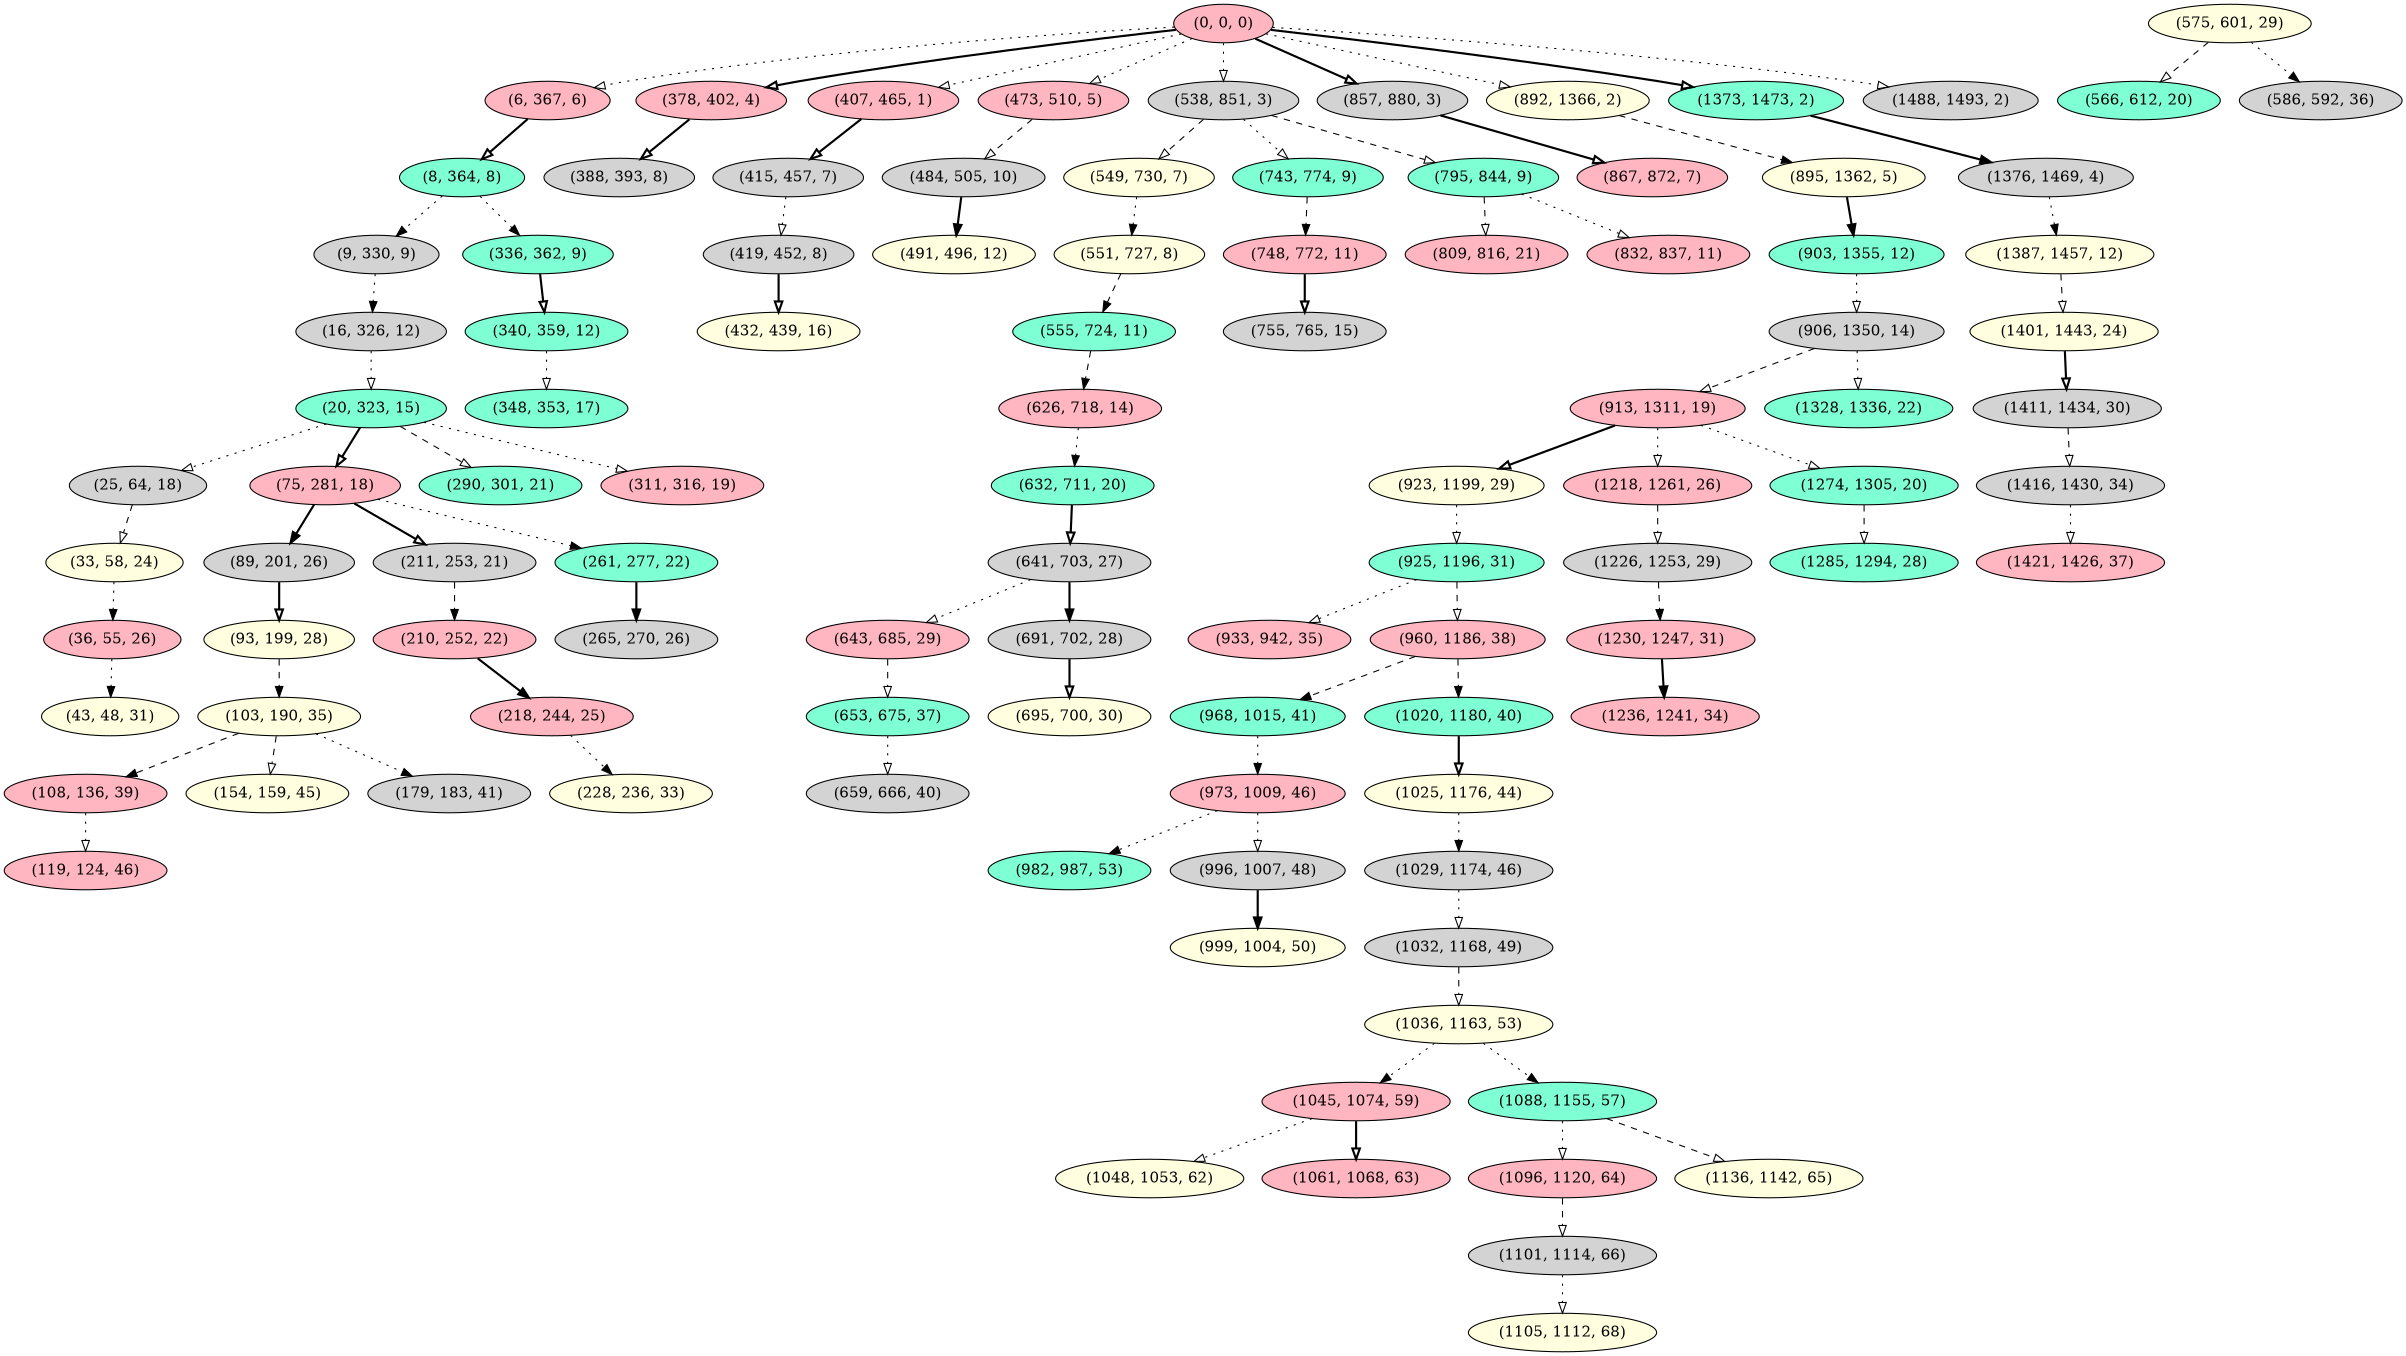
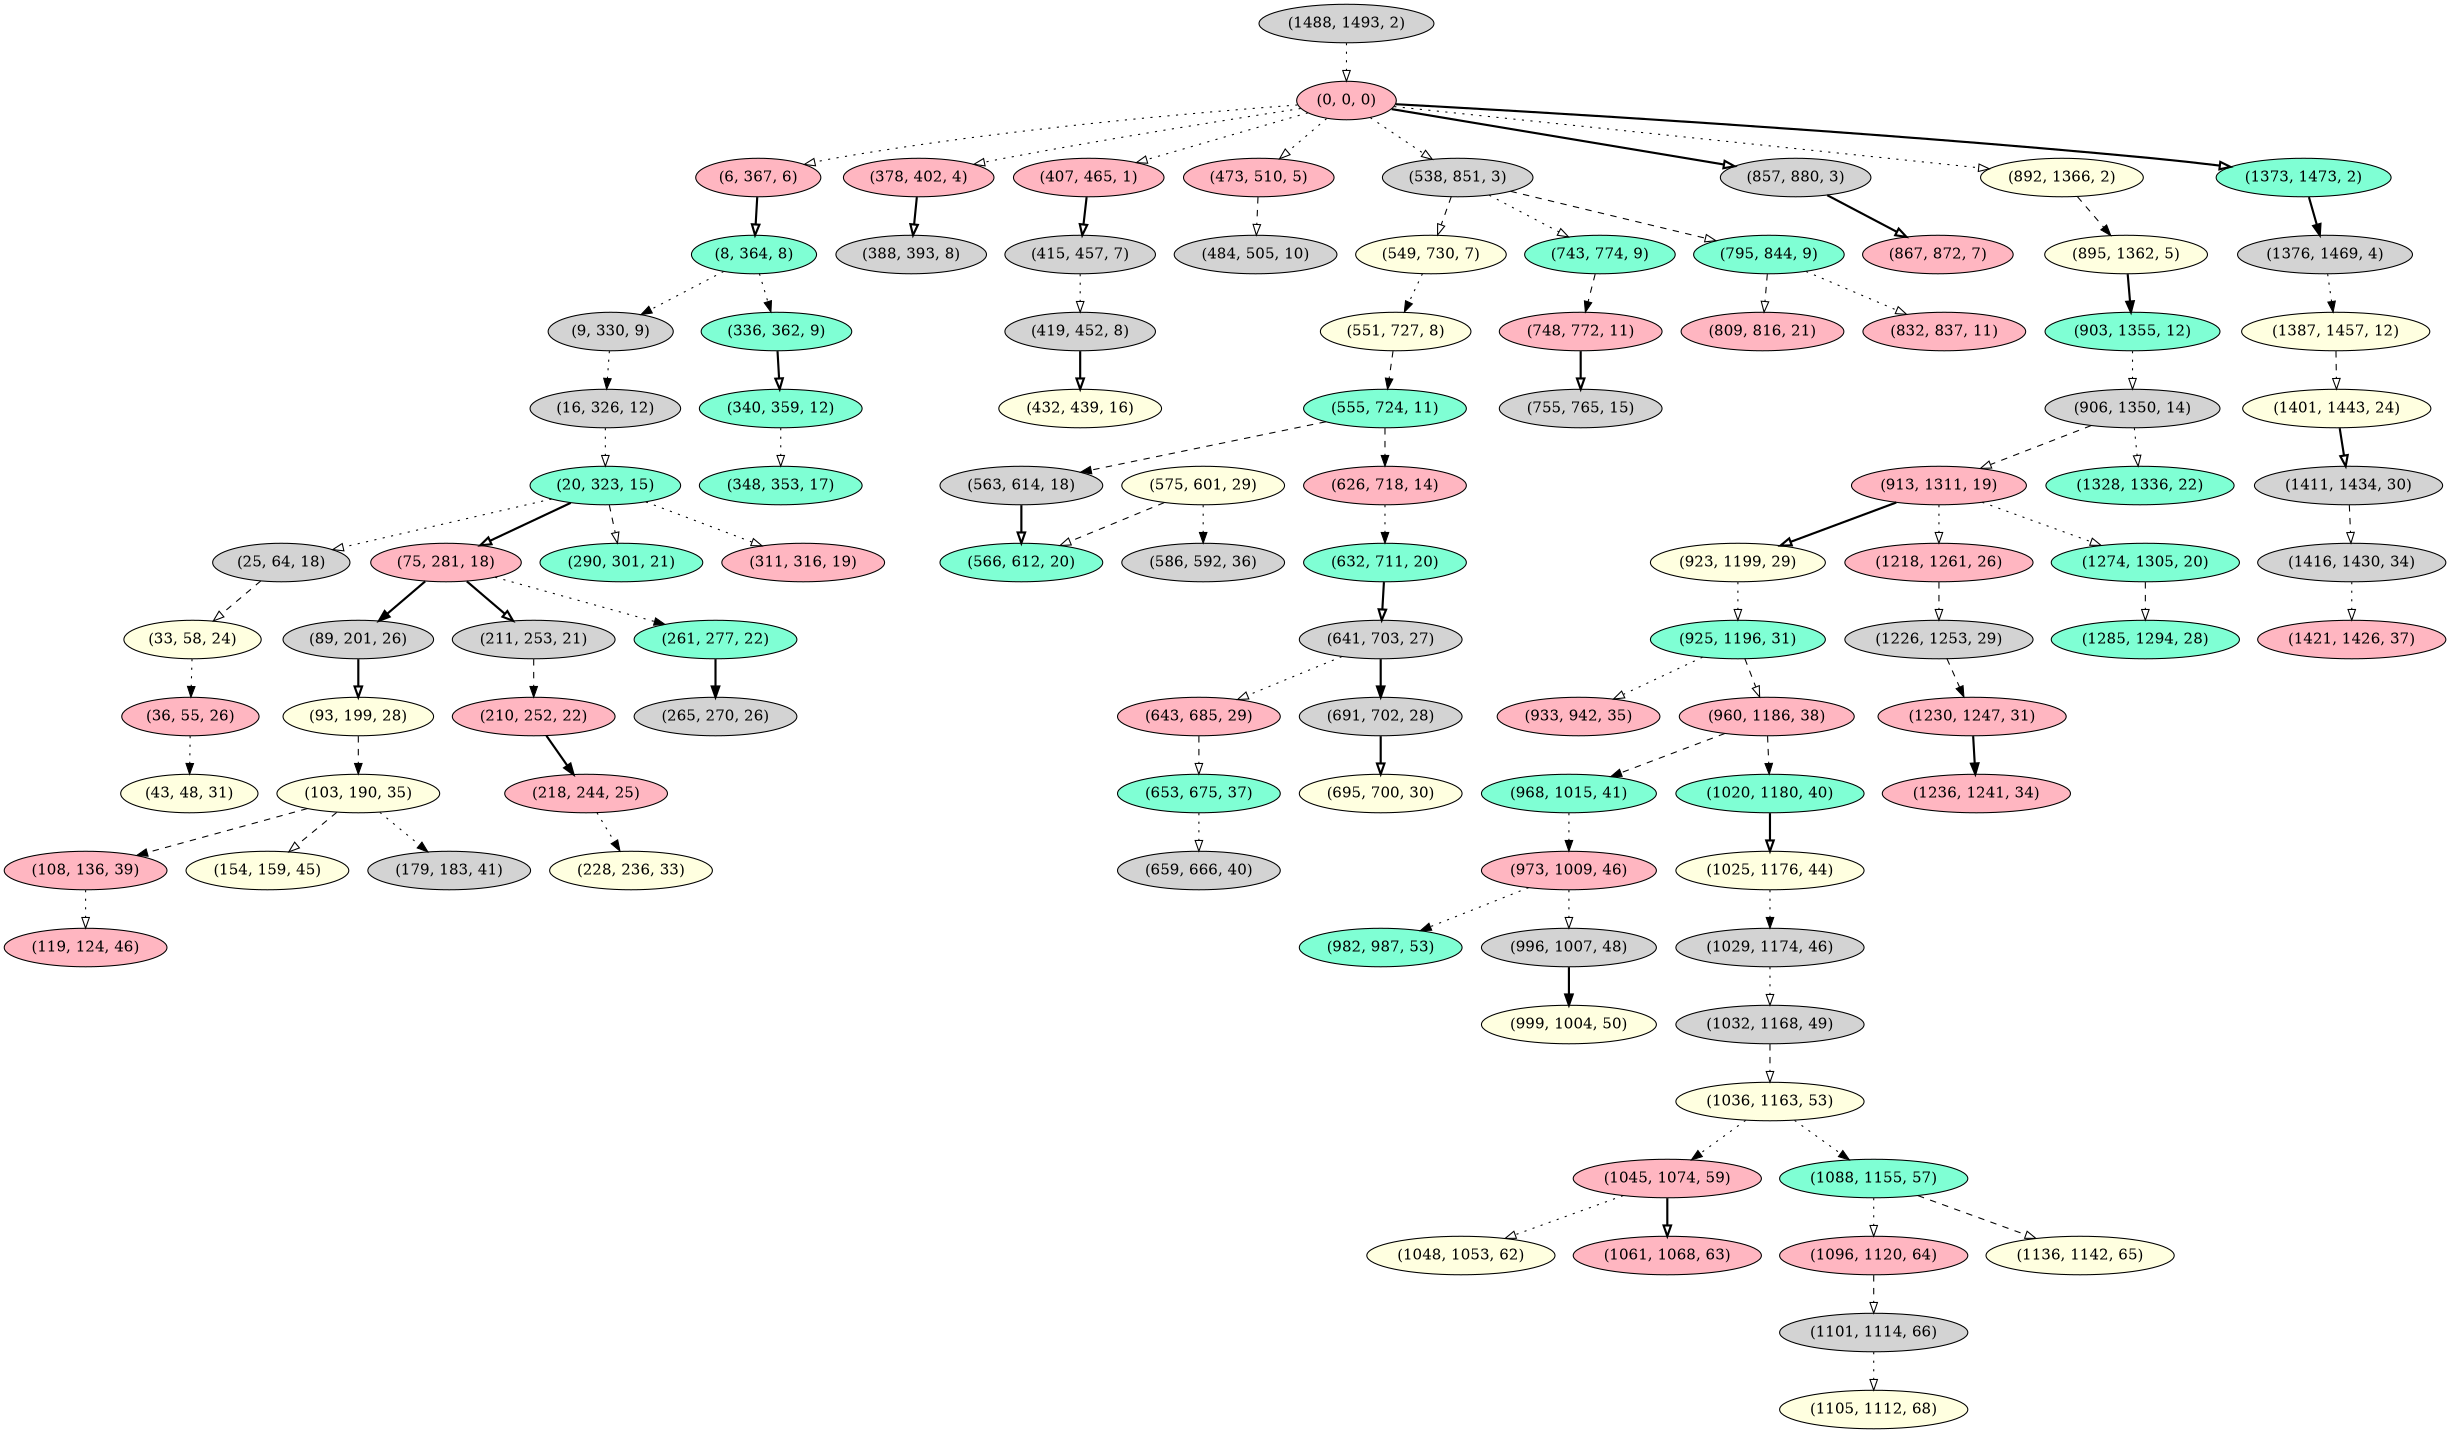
(1576, 50) -> (1346, 57)
(976, 55) -> (1142, 134)
(954, 255) -> none
none -> (1021, 486)
